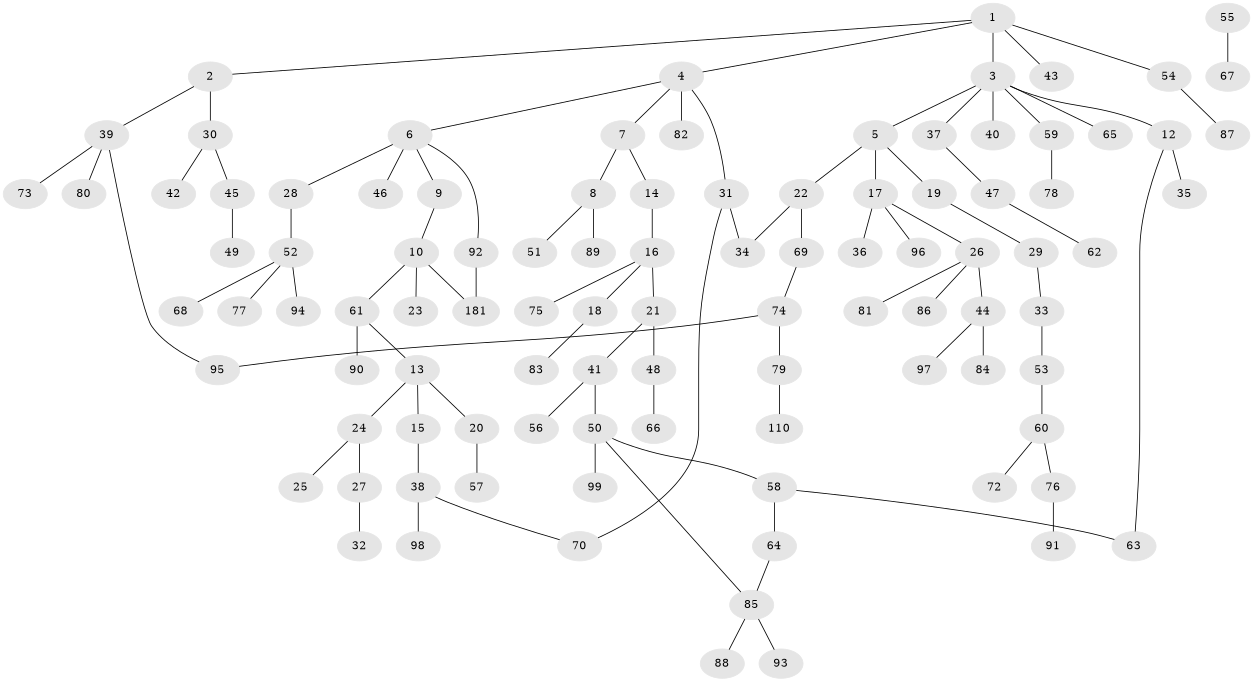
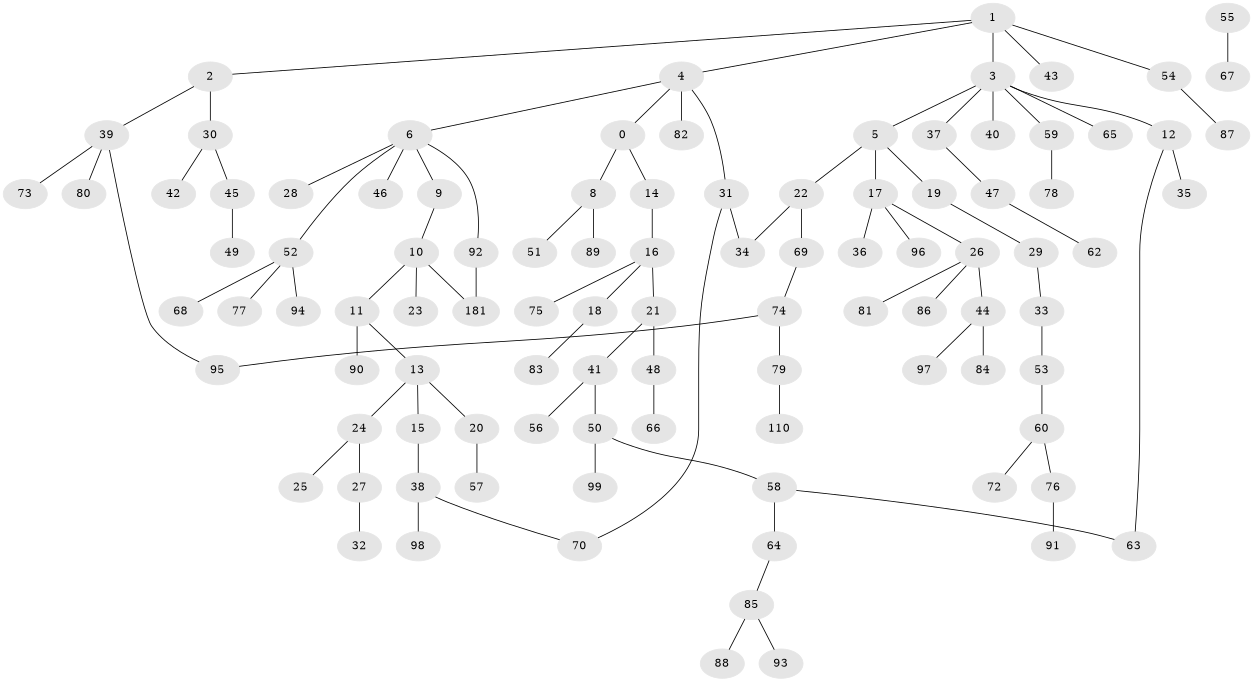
(623, 135) -> (623, 135)
(291, 223) -> (343, 188)
(357, 311) -> (357, 311)
(673, 517) -> none
